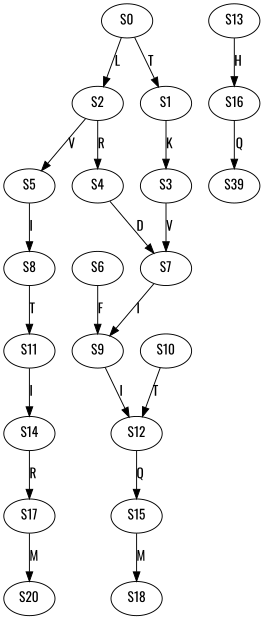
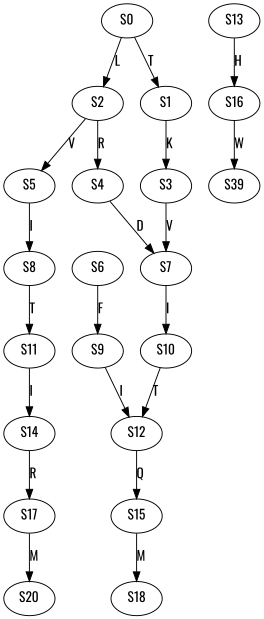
(240, 145) -> (240, 145)
(135, 306) -> (166, 305)
